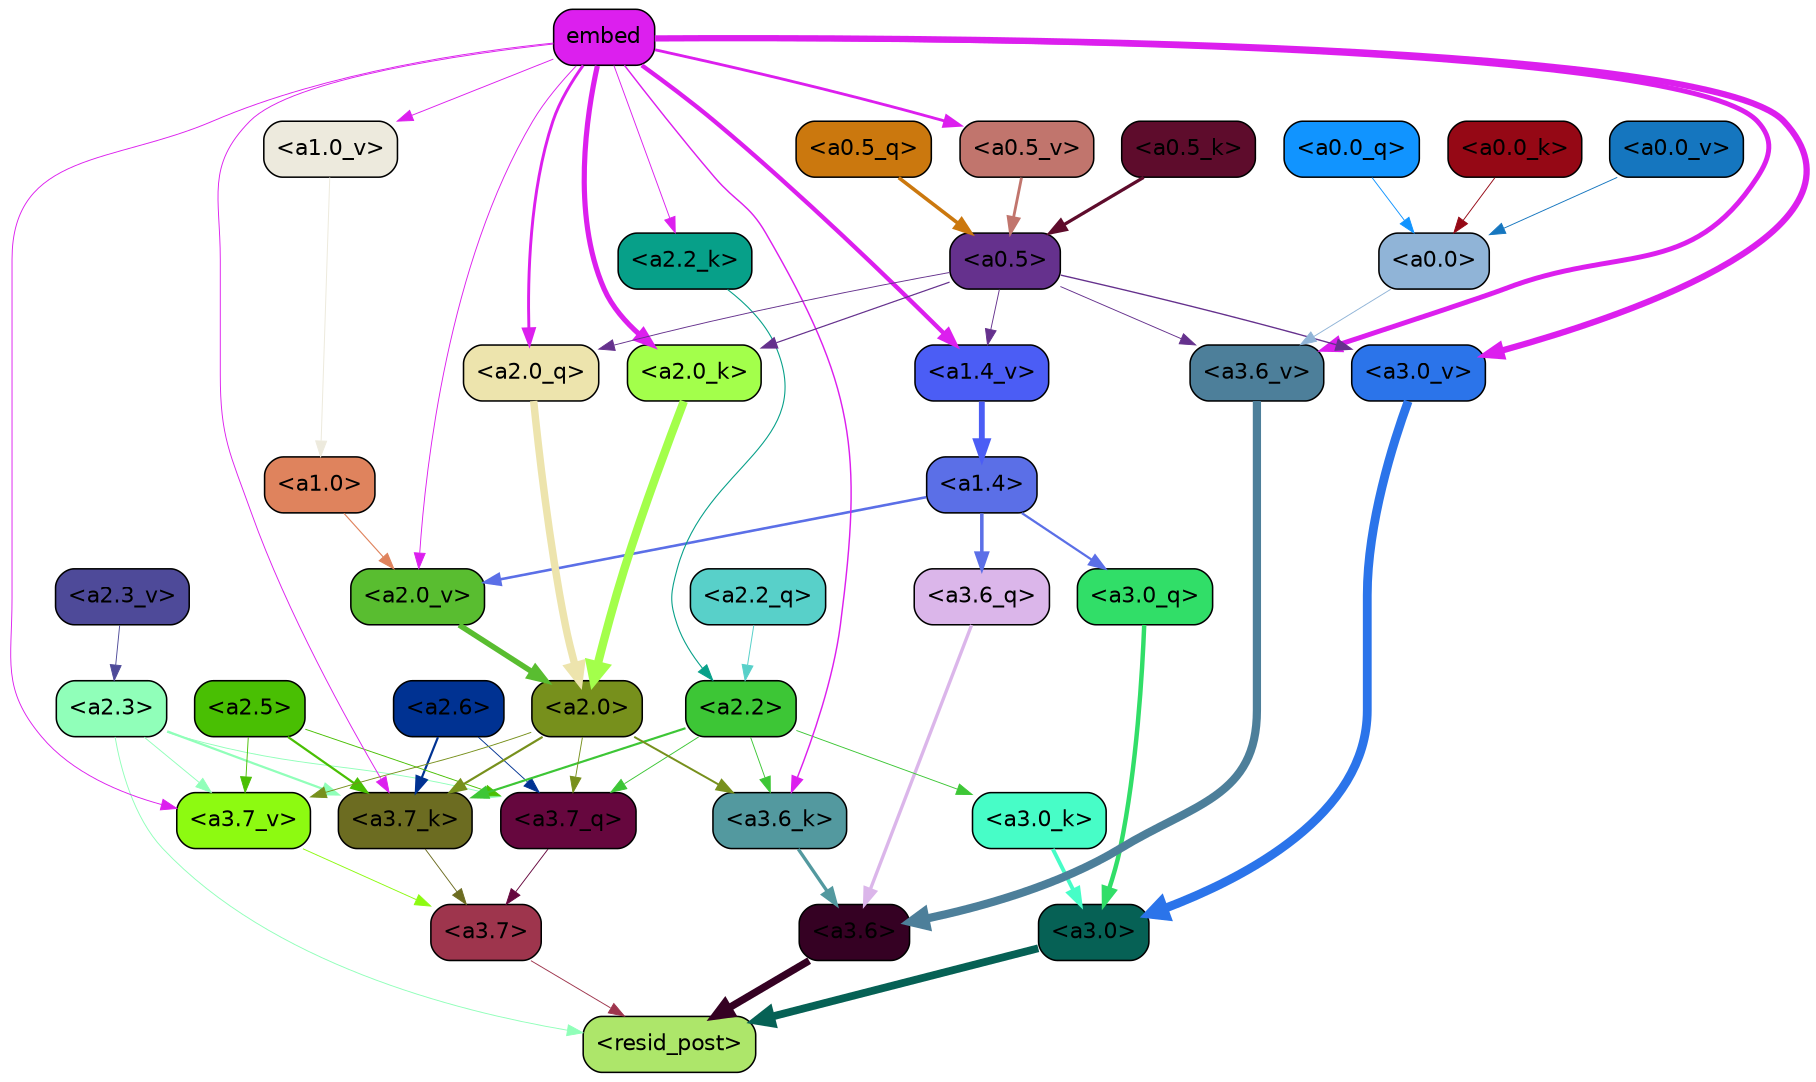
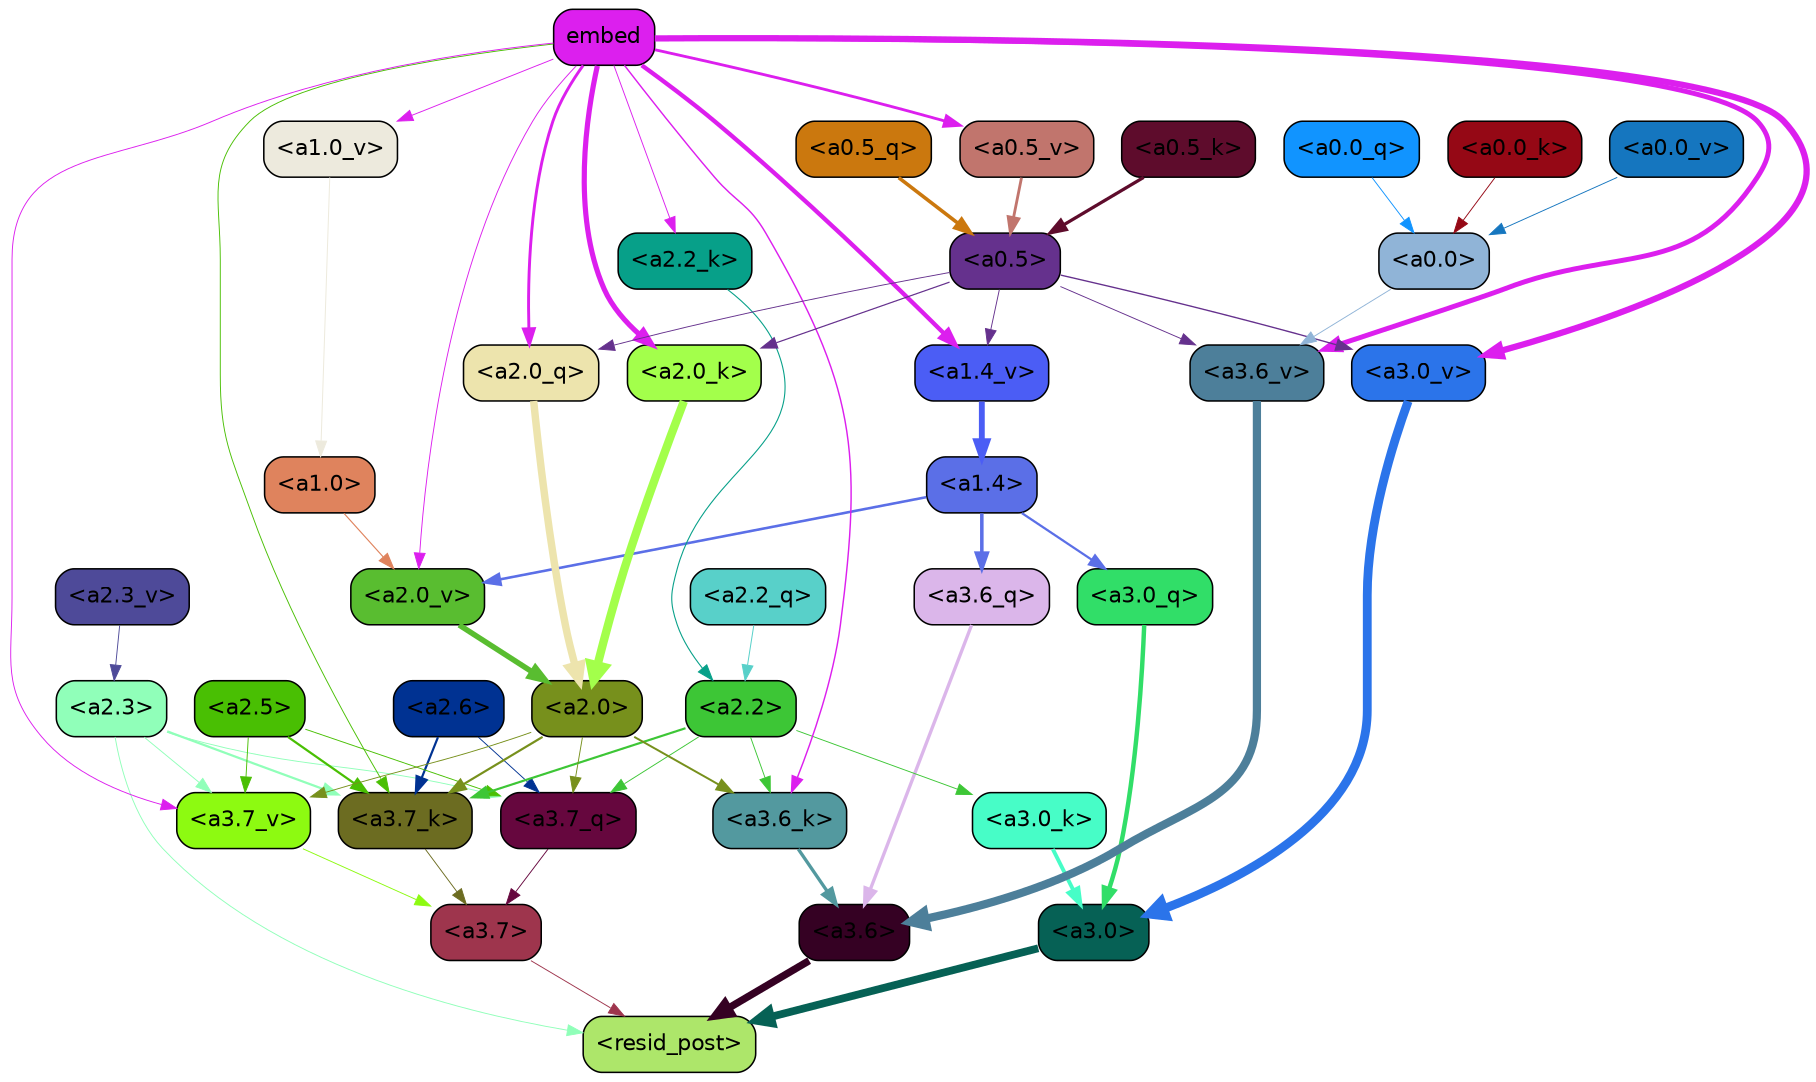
(220, 305) -> (220, 305)
